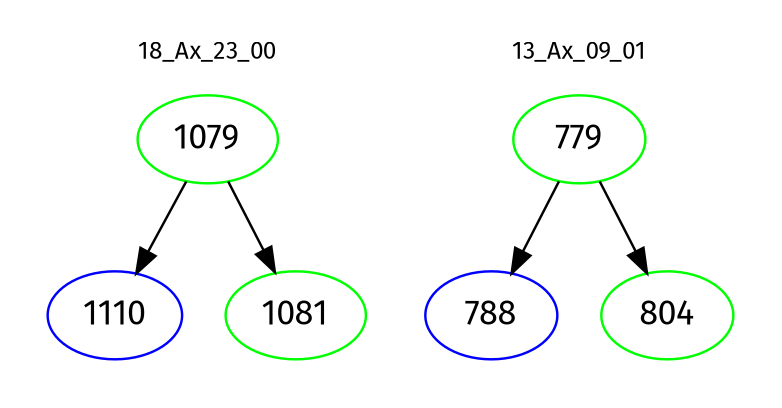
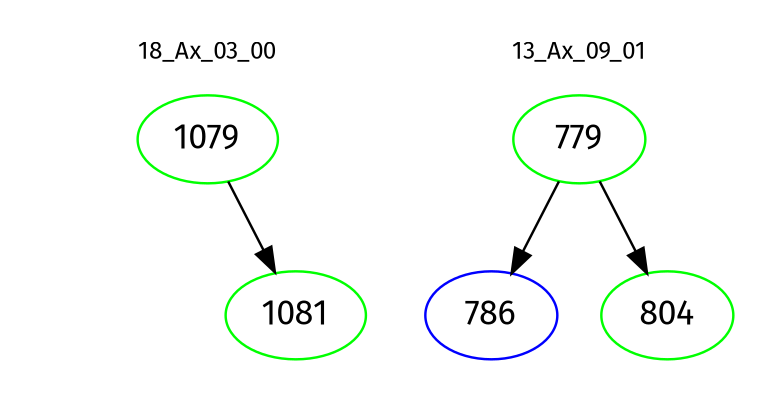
(208, 53) -> (208, 53)
(115, 315) -> none
(491, 315) -> (491, 315)
